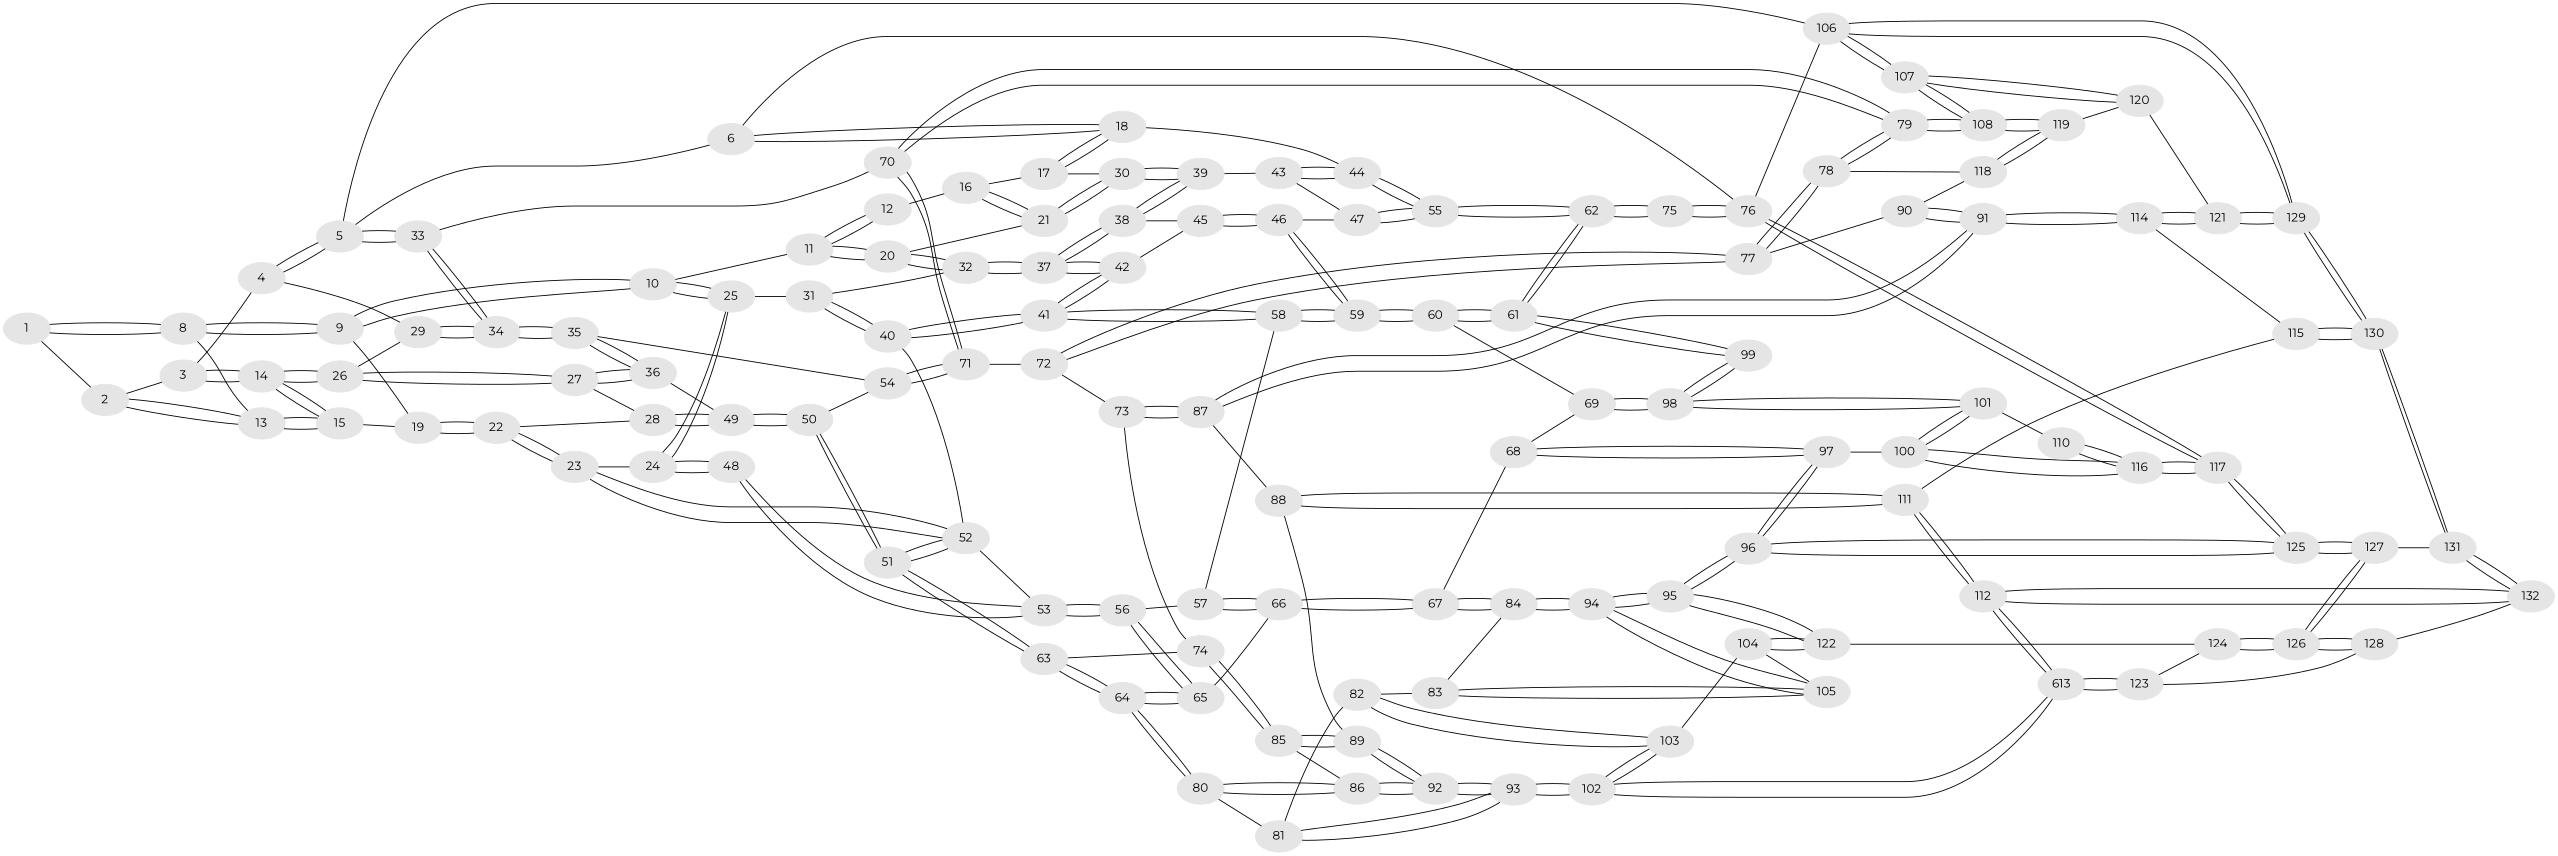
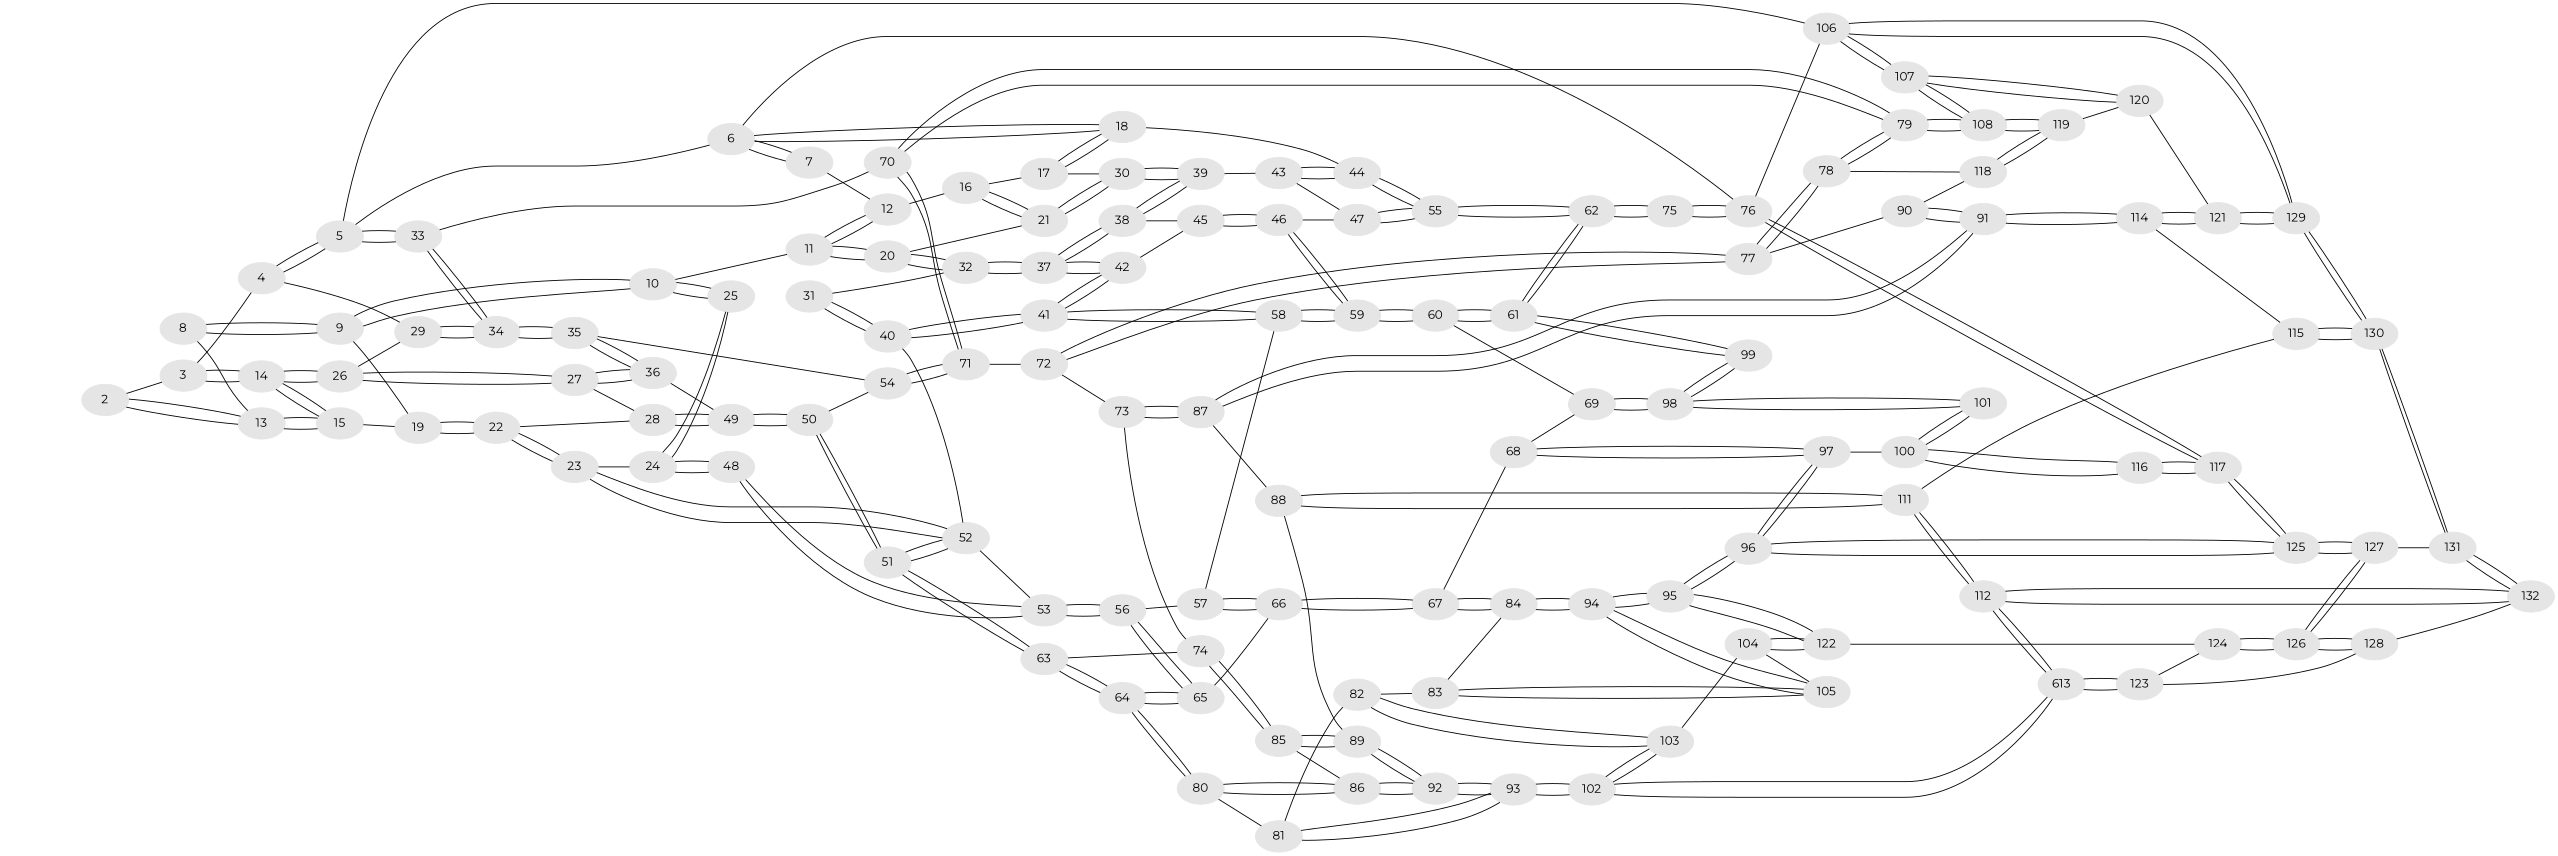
none -> (809, 163)
(770, 296) -> none
(27, 329) -> none
(2061, 443) -> none
